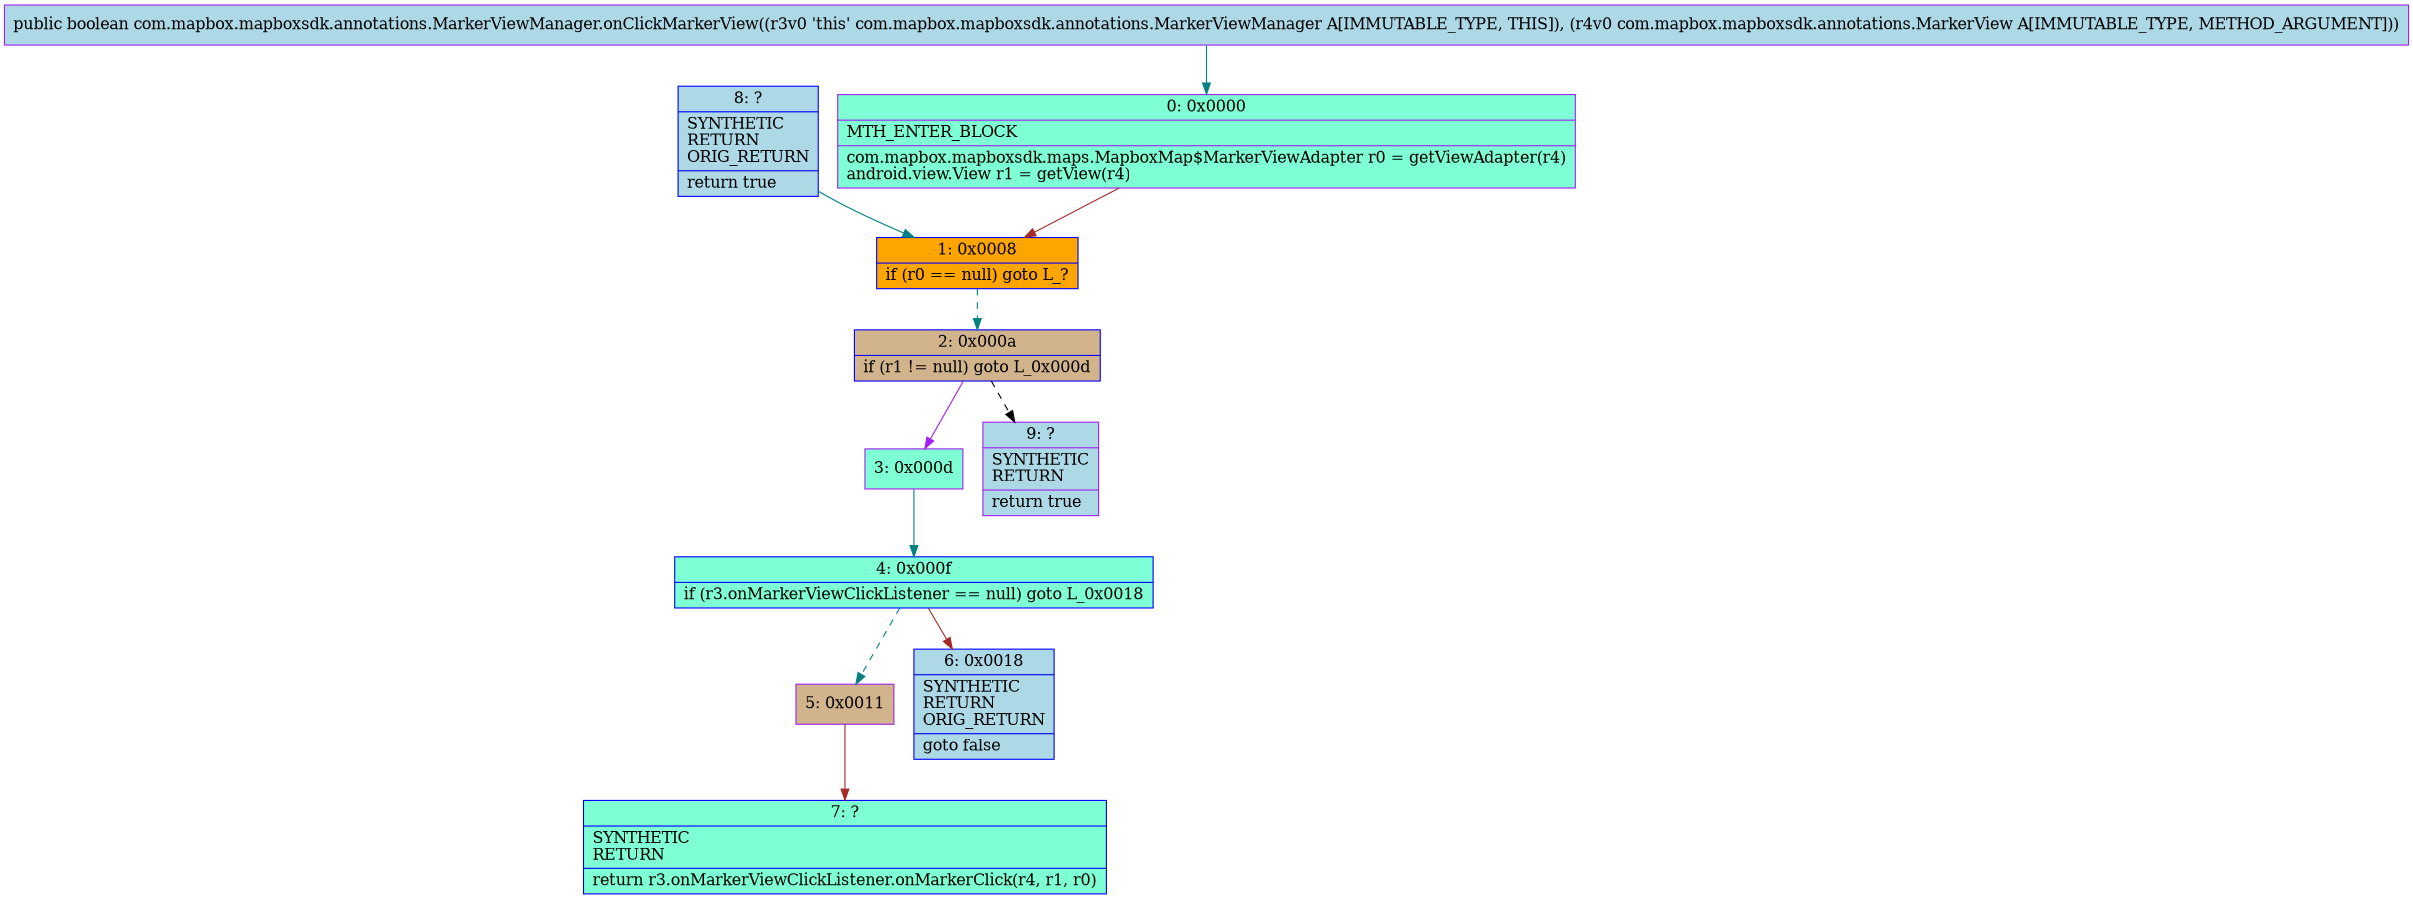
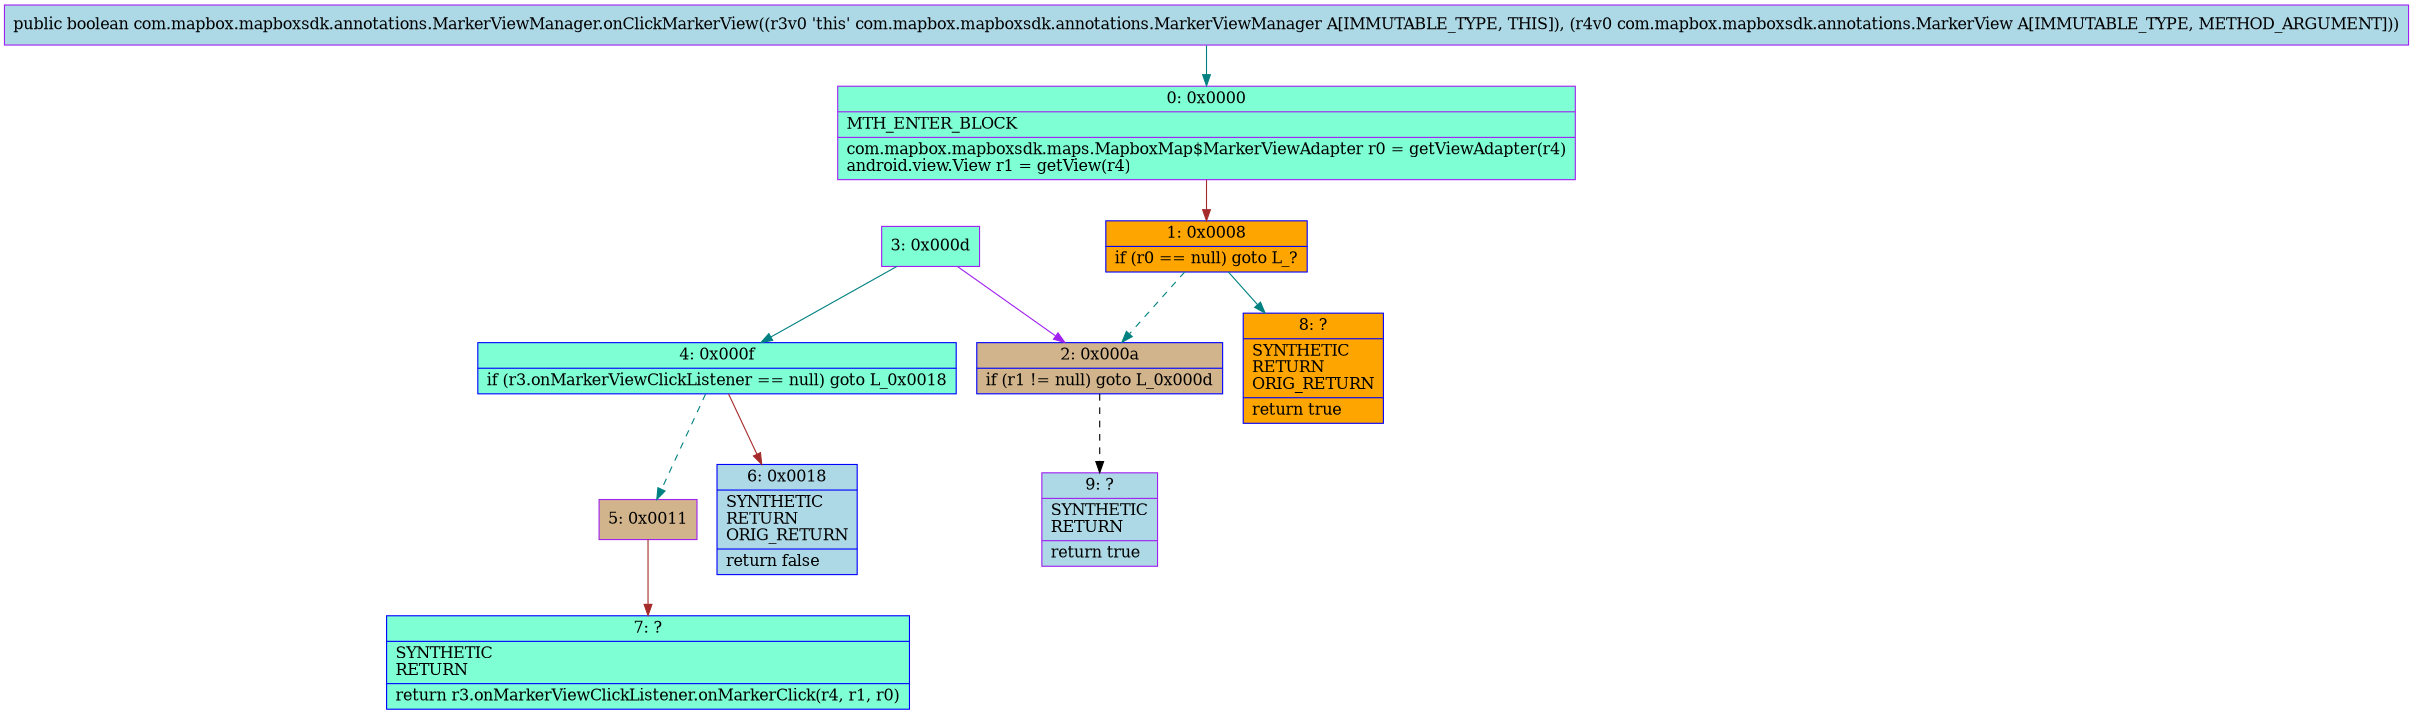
(748, 141) -> (1313, 368)
(860, 213) -> (1243, 288)
(947, 410) -> (1006, 301)
(962, 746) -> (773, 561)
